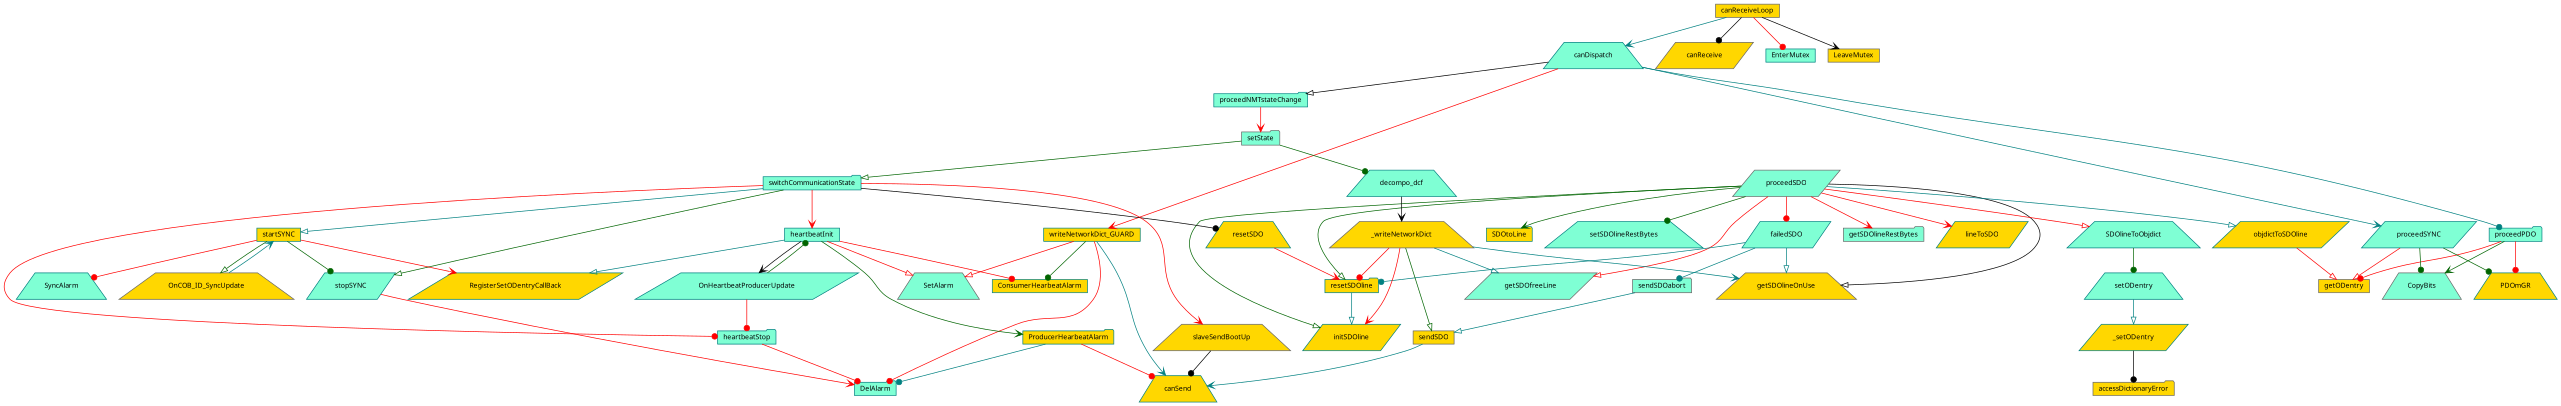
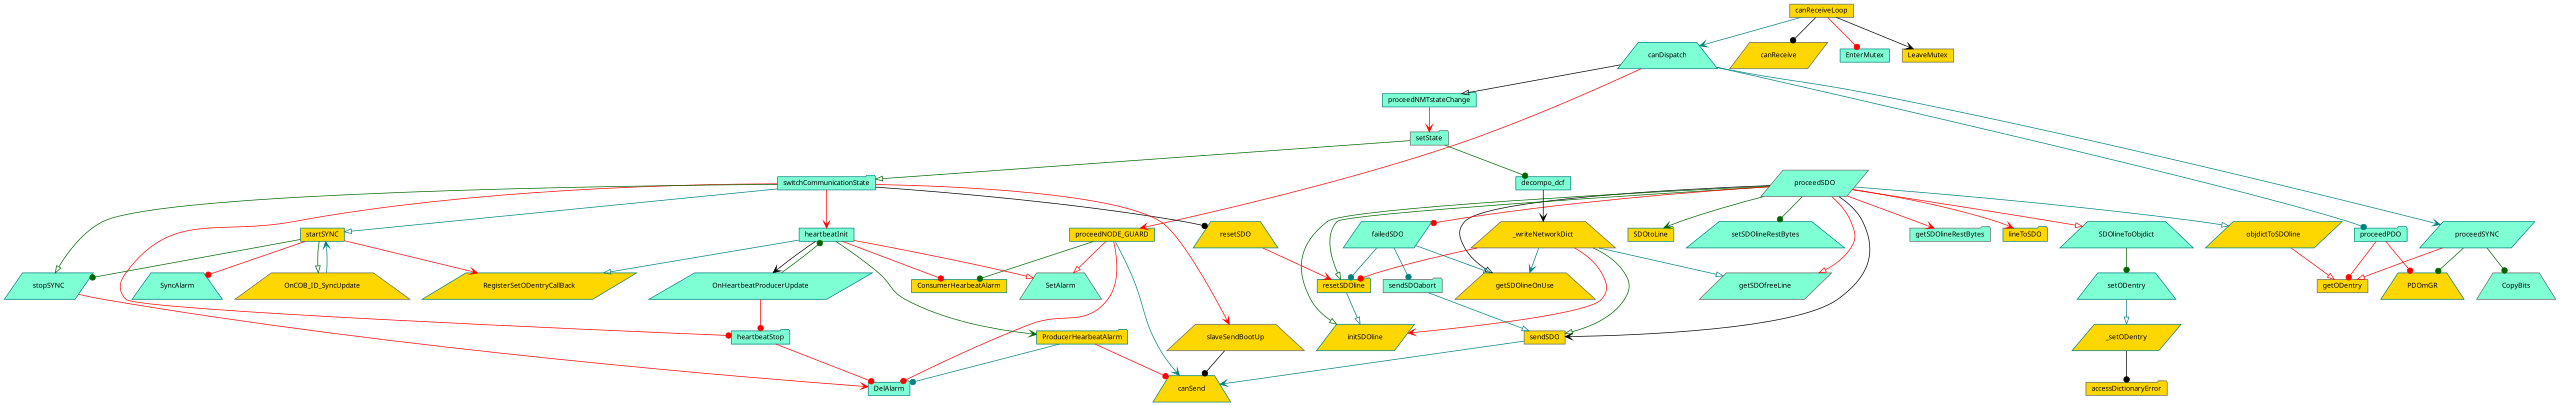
(1402, 183) -> (1543, 183)
(1092, 235) -> (1112, 235)
(1982, 235) -> (2025, 235)
(2478, 256) -> none
none -> (1769, 321)
